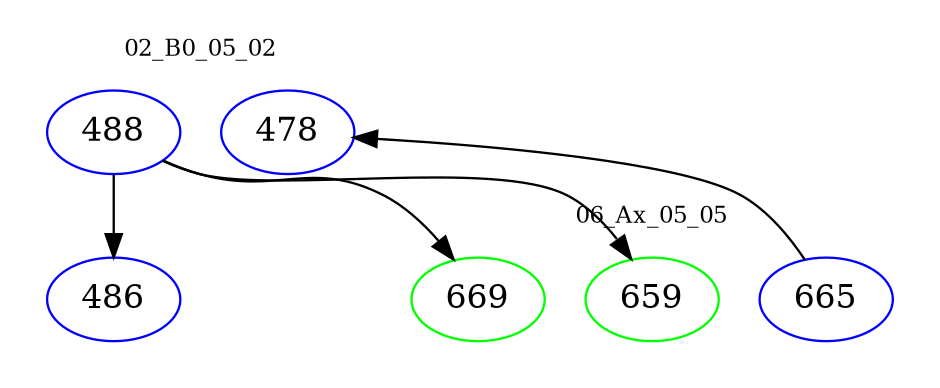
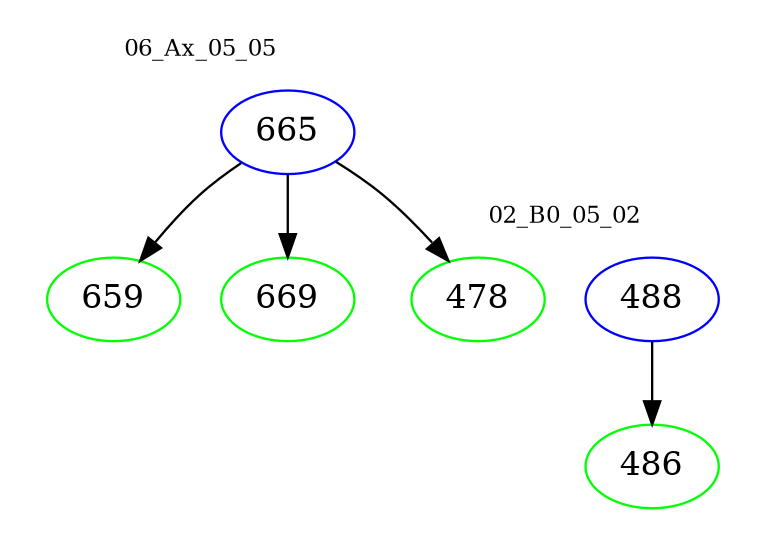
(288, 132) -> (478, 299)
(309, 178) -> (288, 204)
(398, 178) -> (195, 199)
(114, 299) -> (652, 466)
